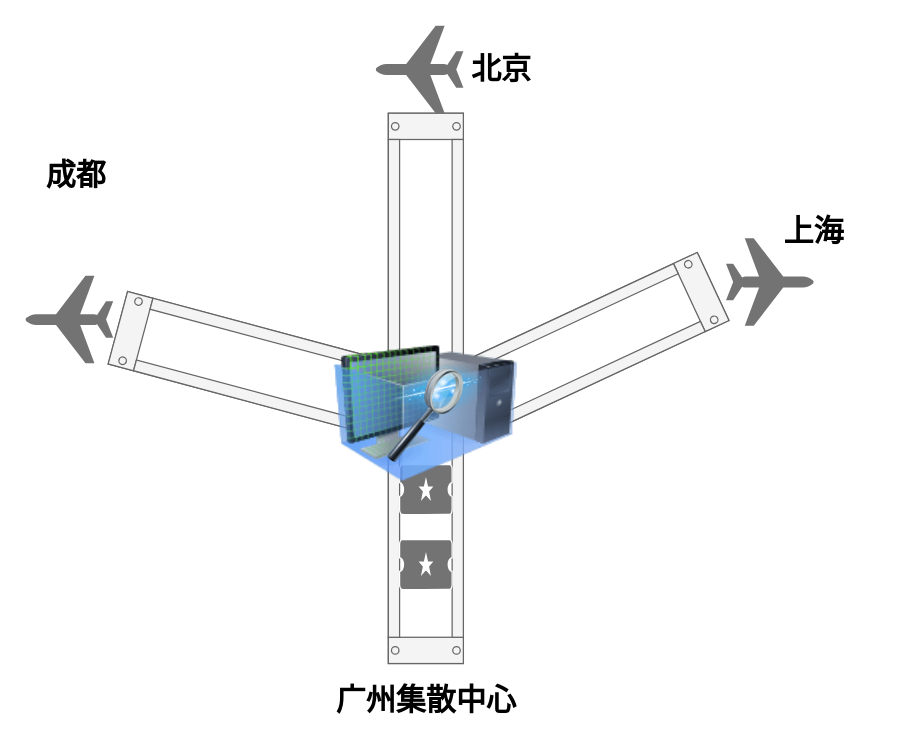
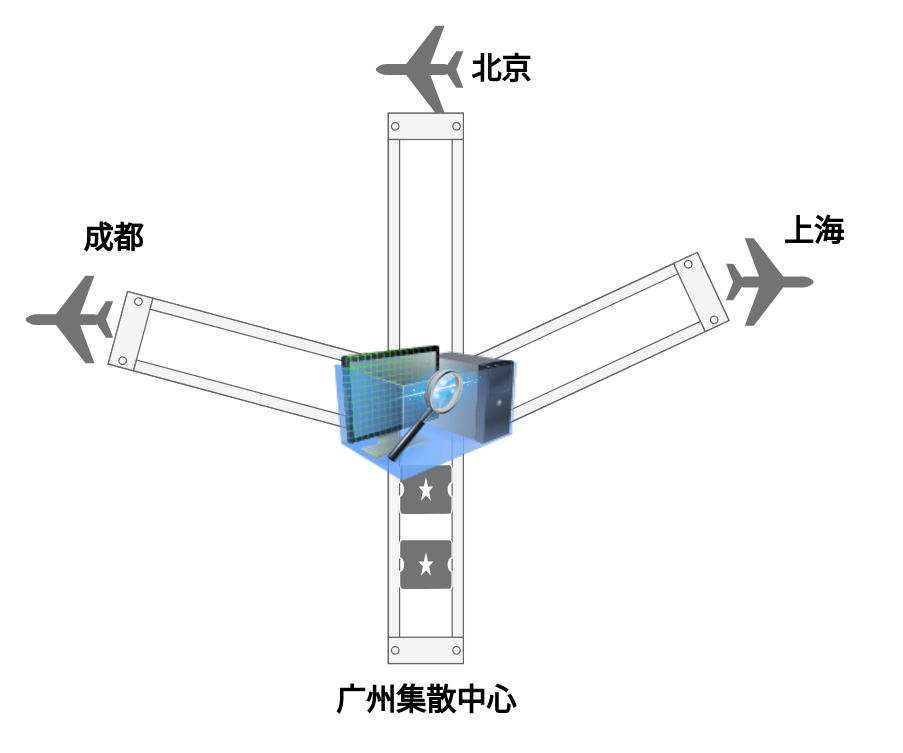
(76, 176) -> (113, 238)
